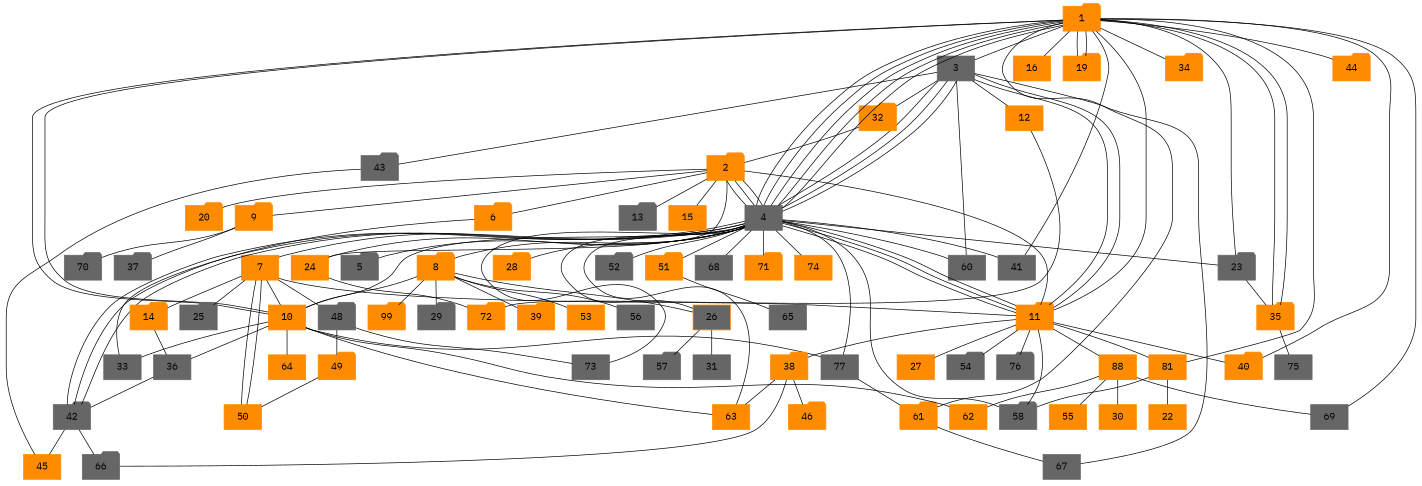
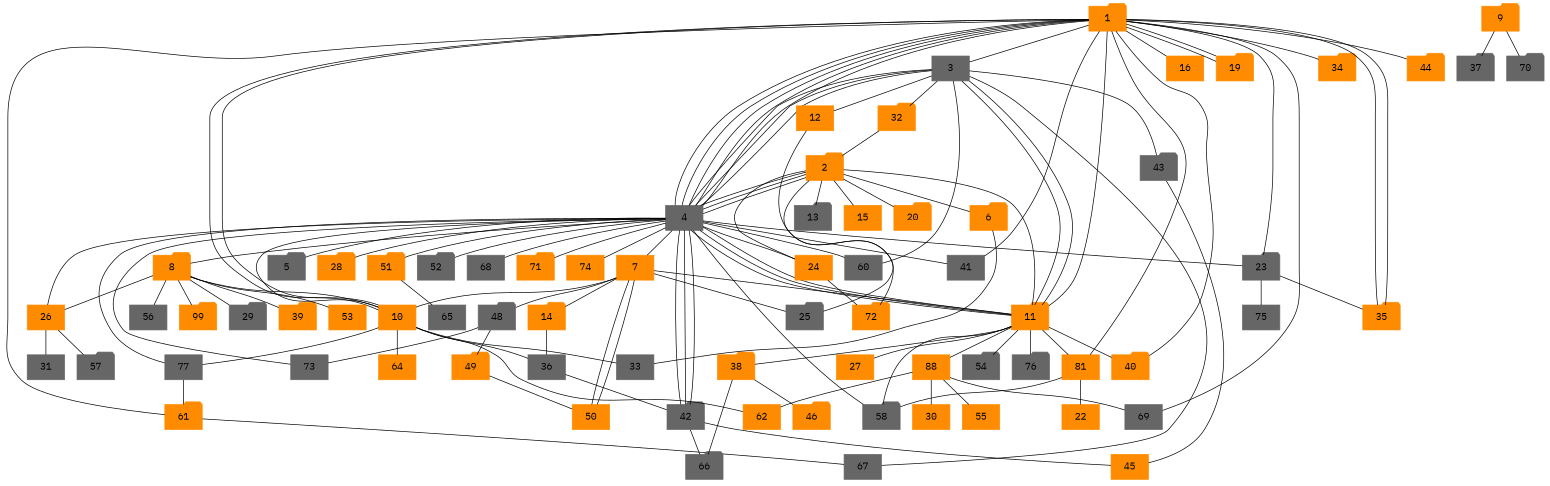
(490, 193) -> (885, 284)
(712, 317) -> (46, 317)
(1284, 342) -> (1261, 293)
(731, 417) -> none
